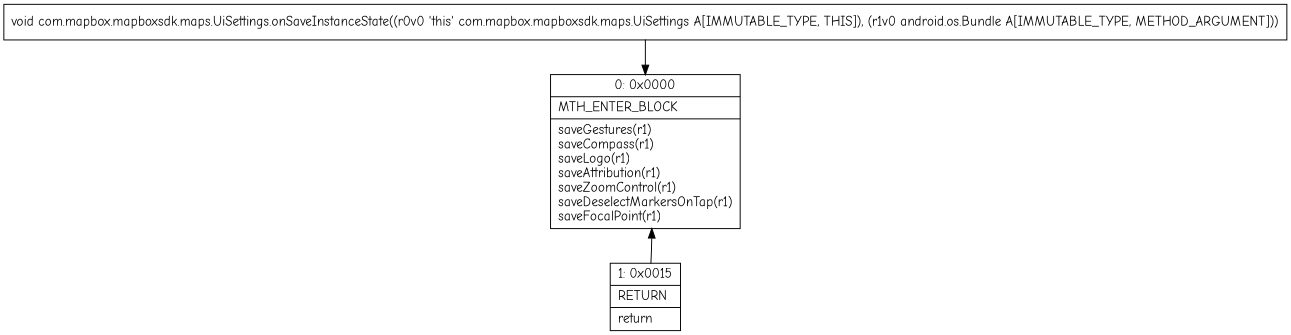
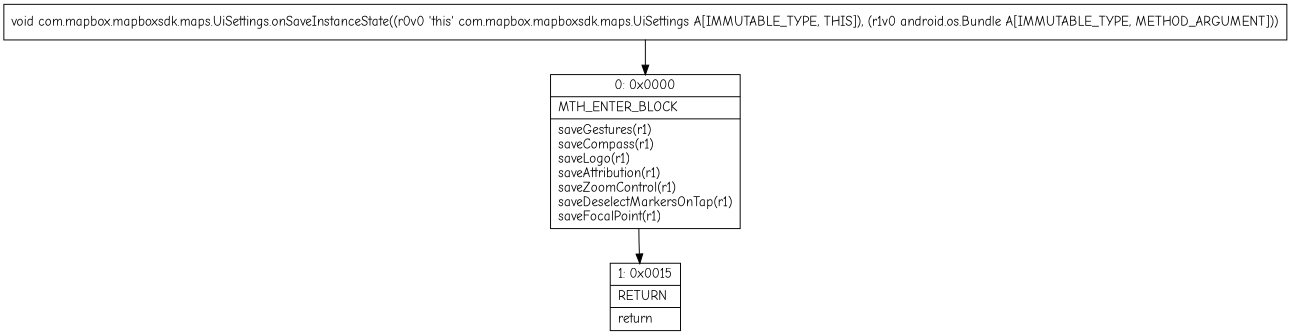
(651, 251) -> (639, 241)
